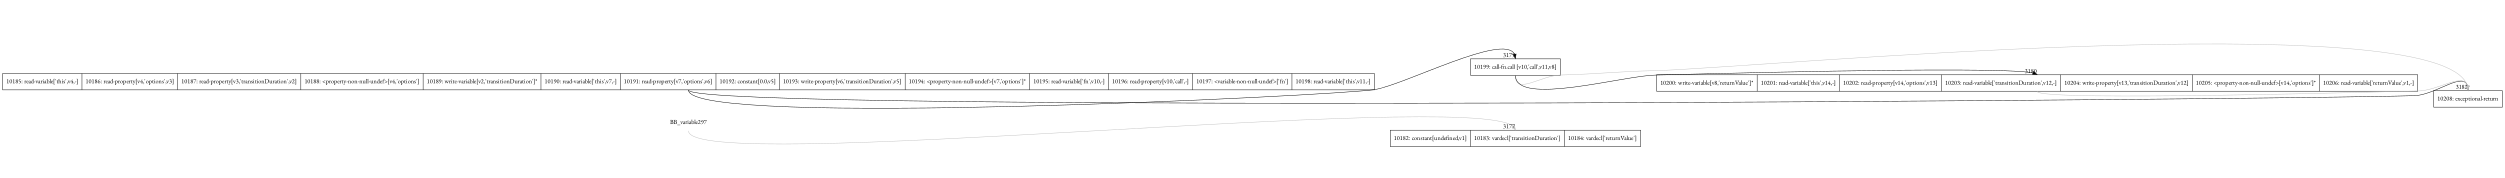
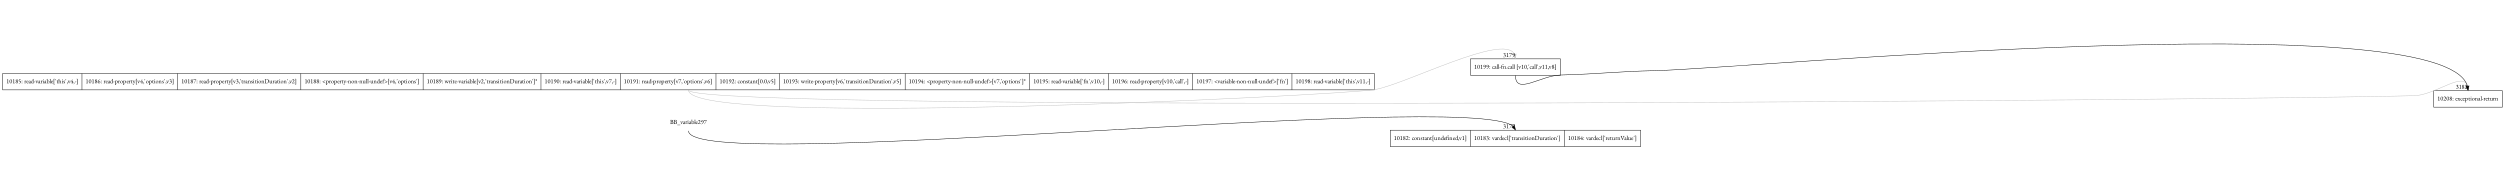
(1992, 51) -> (1992, 51)
(2037, 83) -> none
(1580, 103) -> (1580, 103)
(1063, 105) -> (1063, 105)
(1100, 131) -> (1100, 131)
